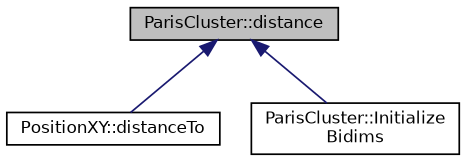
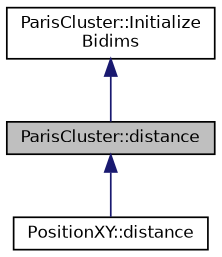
(296, 77) -> (111, 99)
(113, 129) -> (111, 233)
